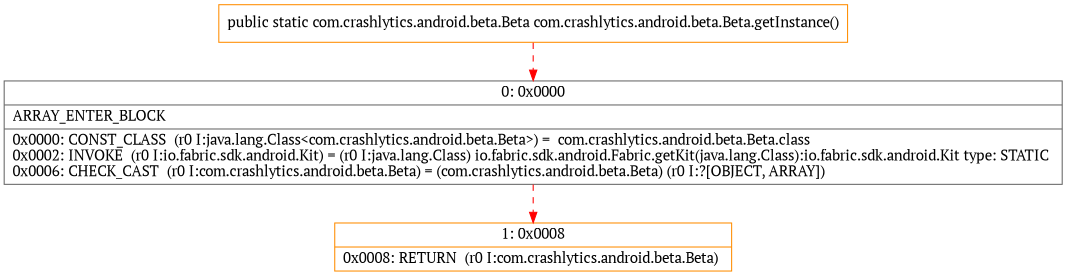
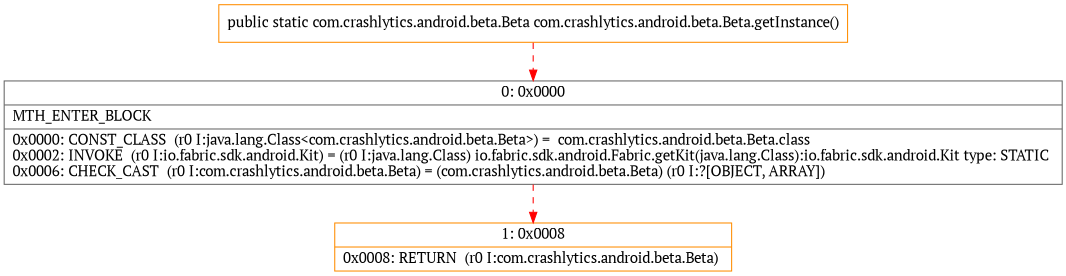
(89, 116) -> (82, 116)
